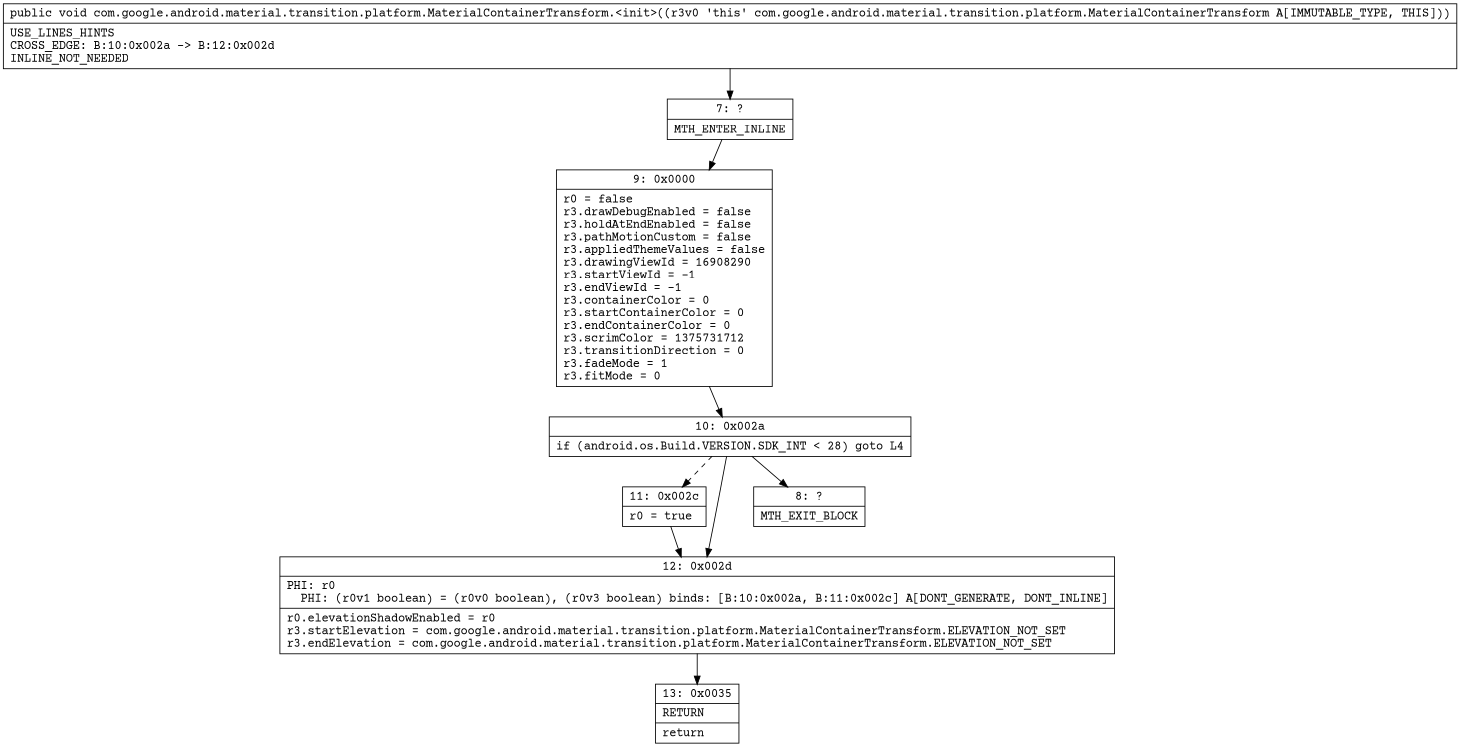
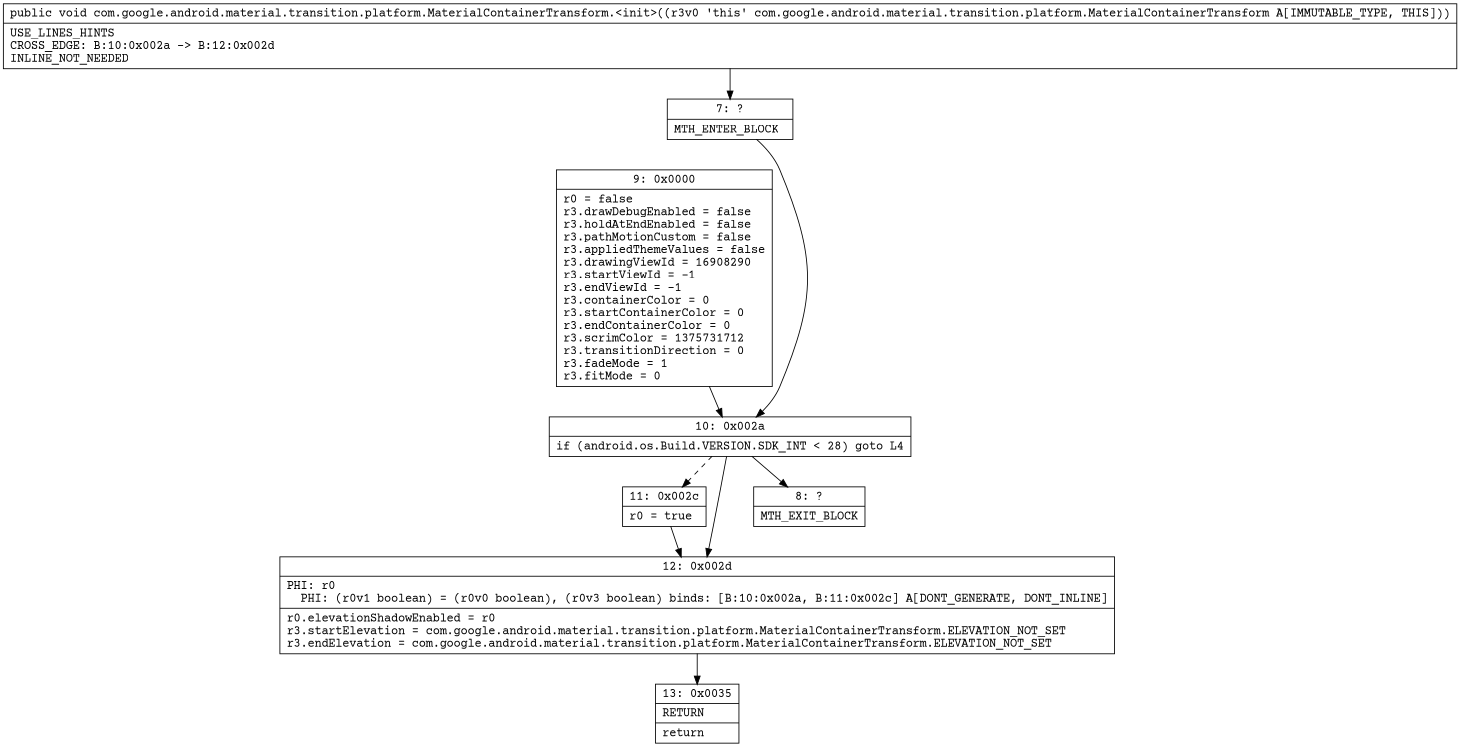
(730, 129) -> (726, 129)
(717, 151) -> (807, 274)
